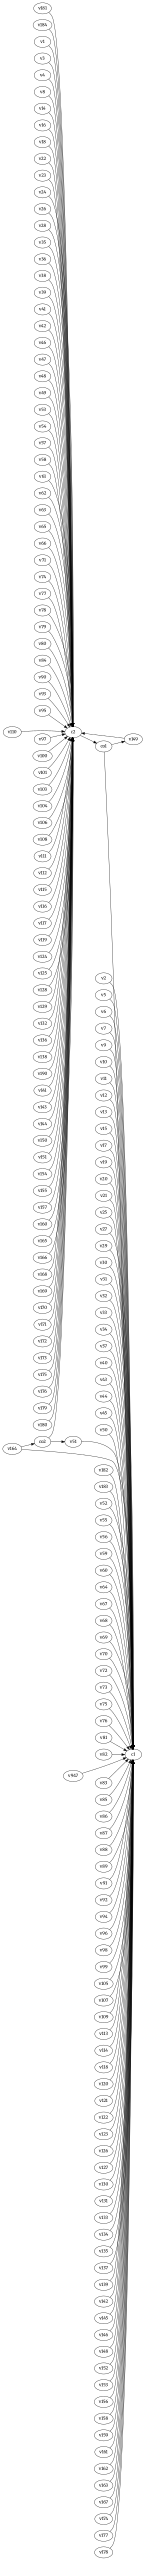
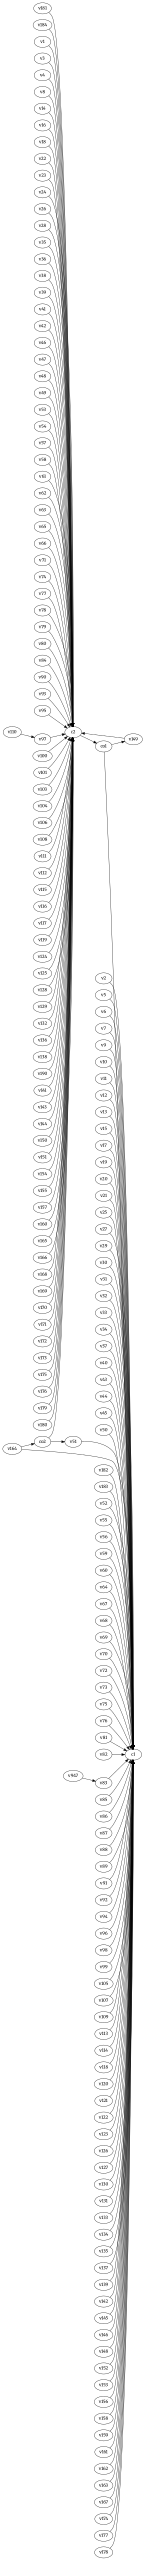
(41, 731) -> (26, 735)
(103, 1767) -> (87, 1779)
